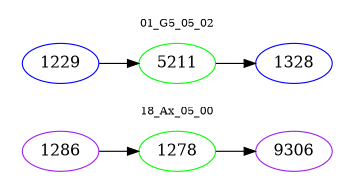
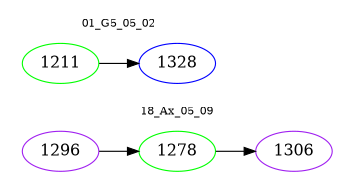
(61, 63) -> none
(177, 63) -> (61, 63)
(177, 112) -> (177, 112)
(61, 151) -> (61, 151)
(294, 151) -> (294, 151)
